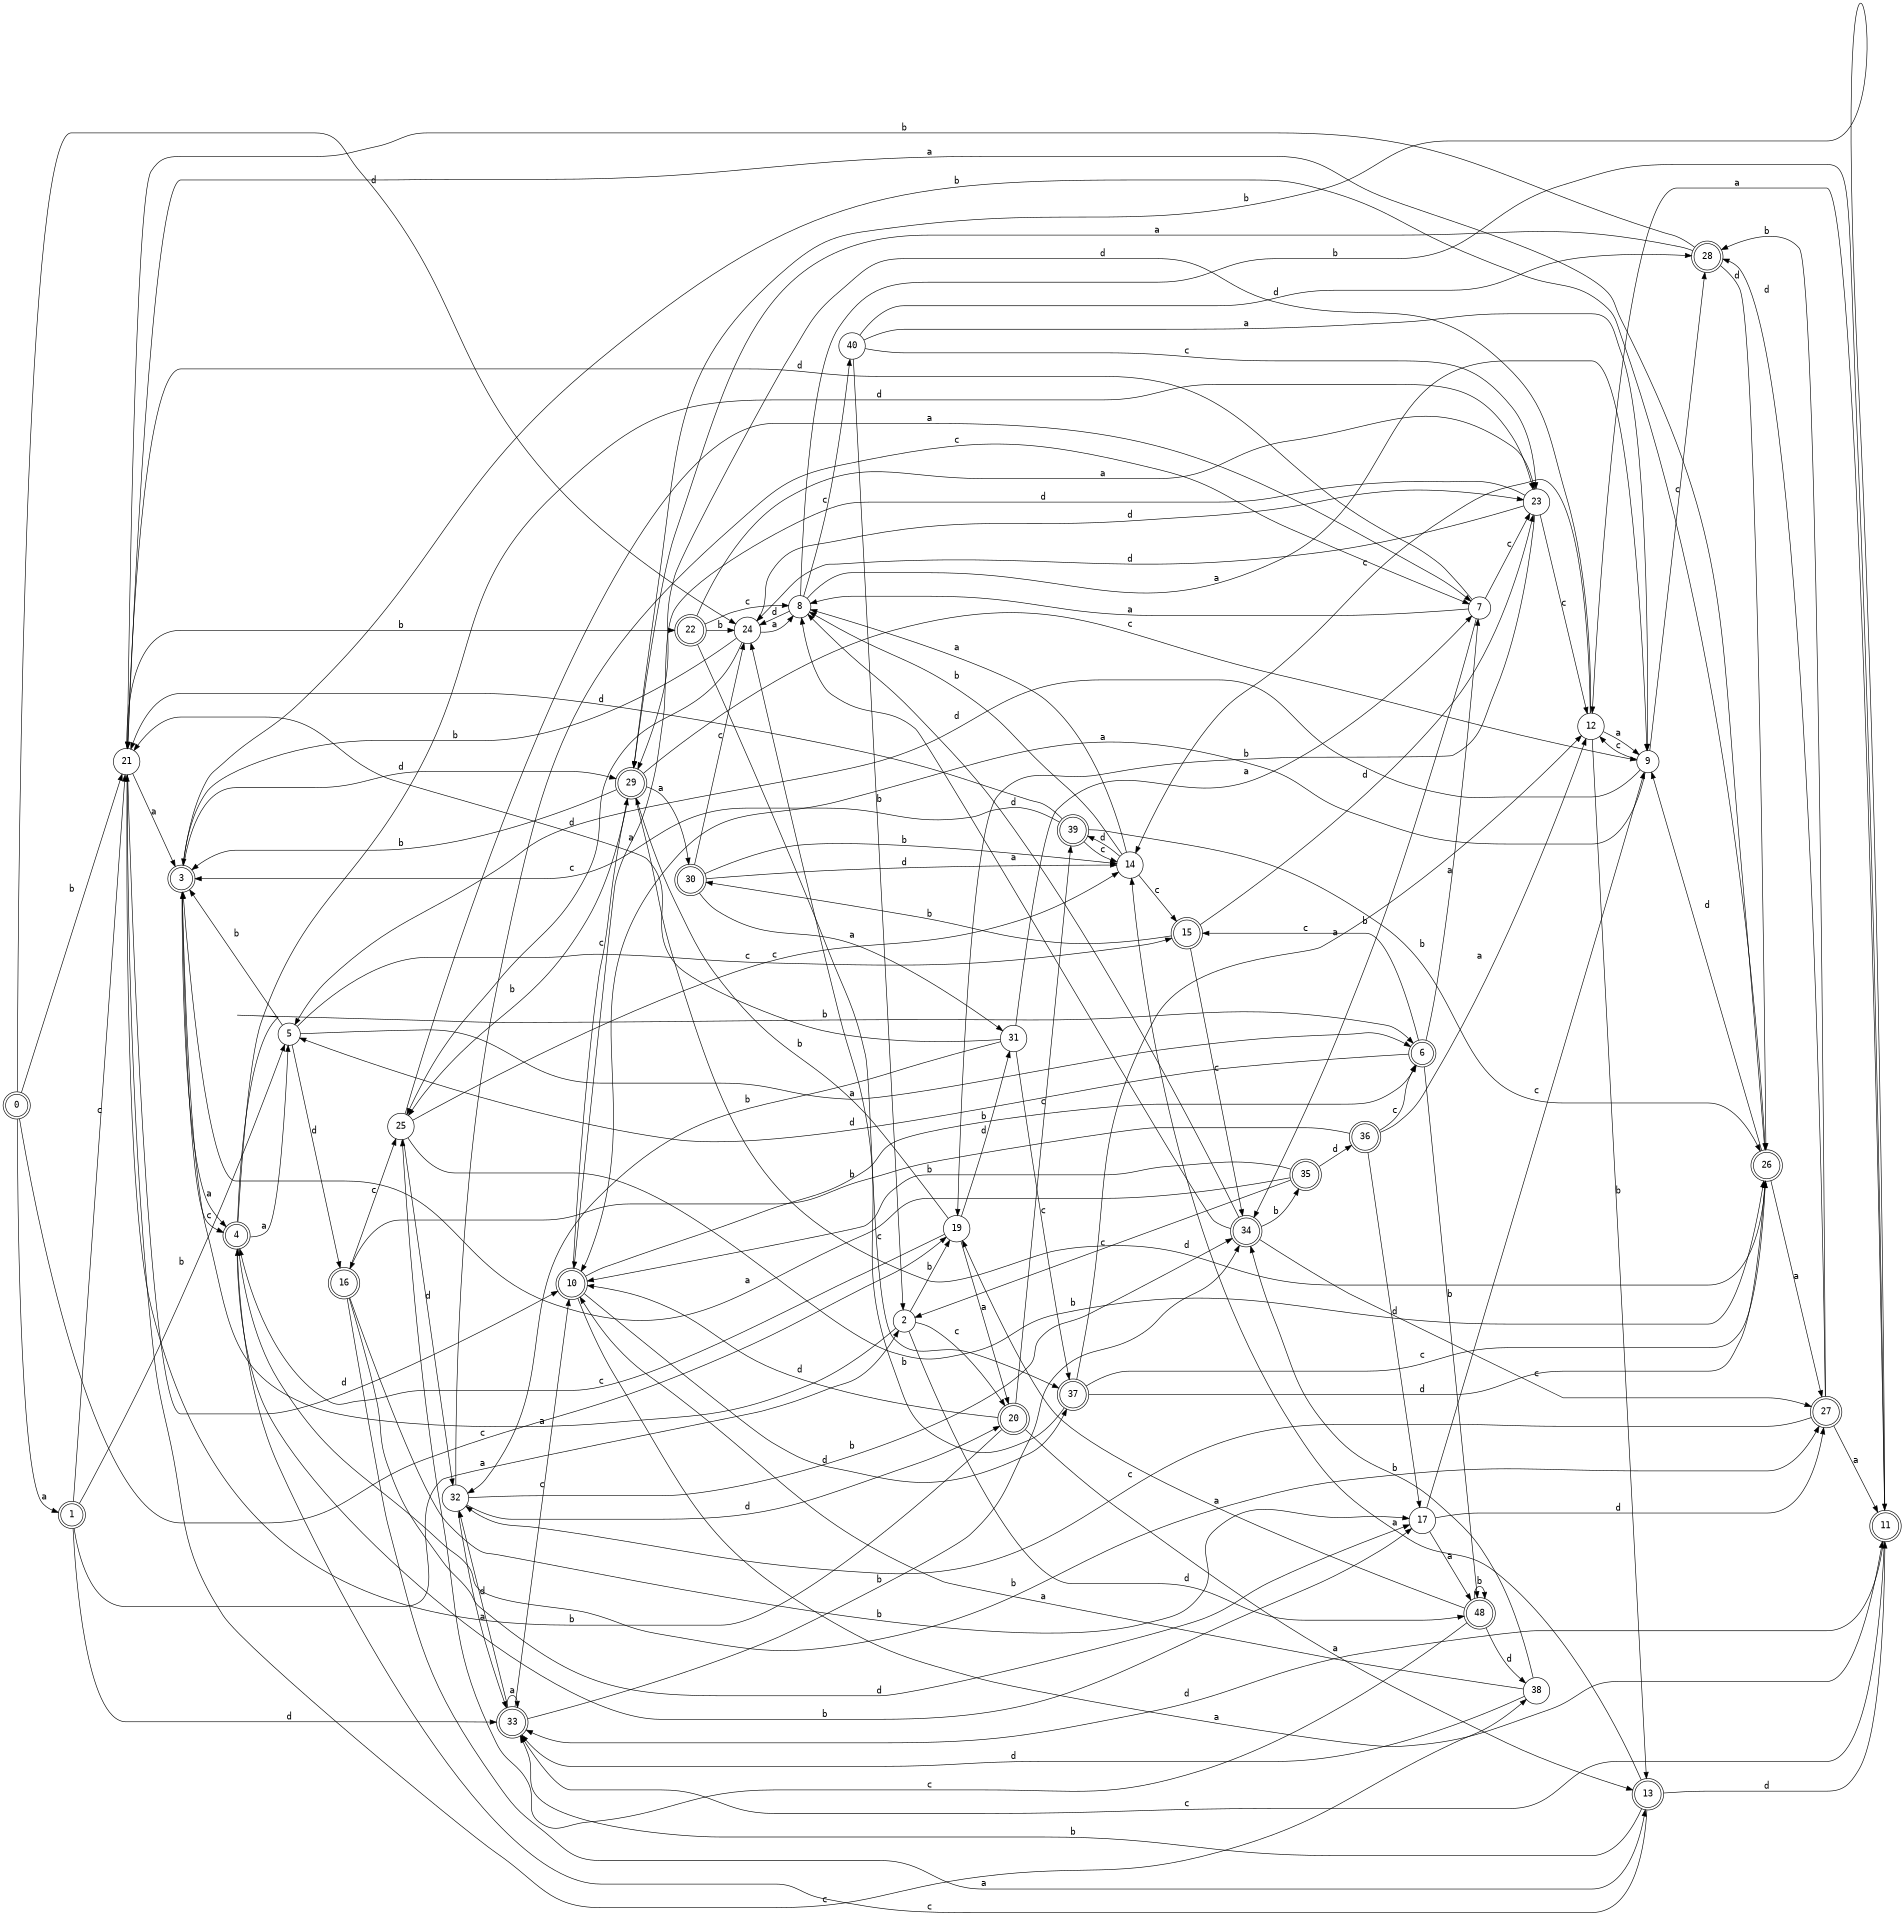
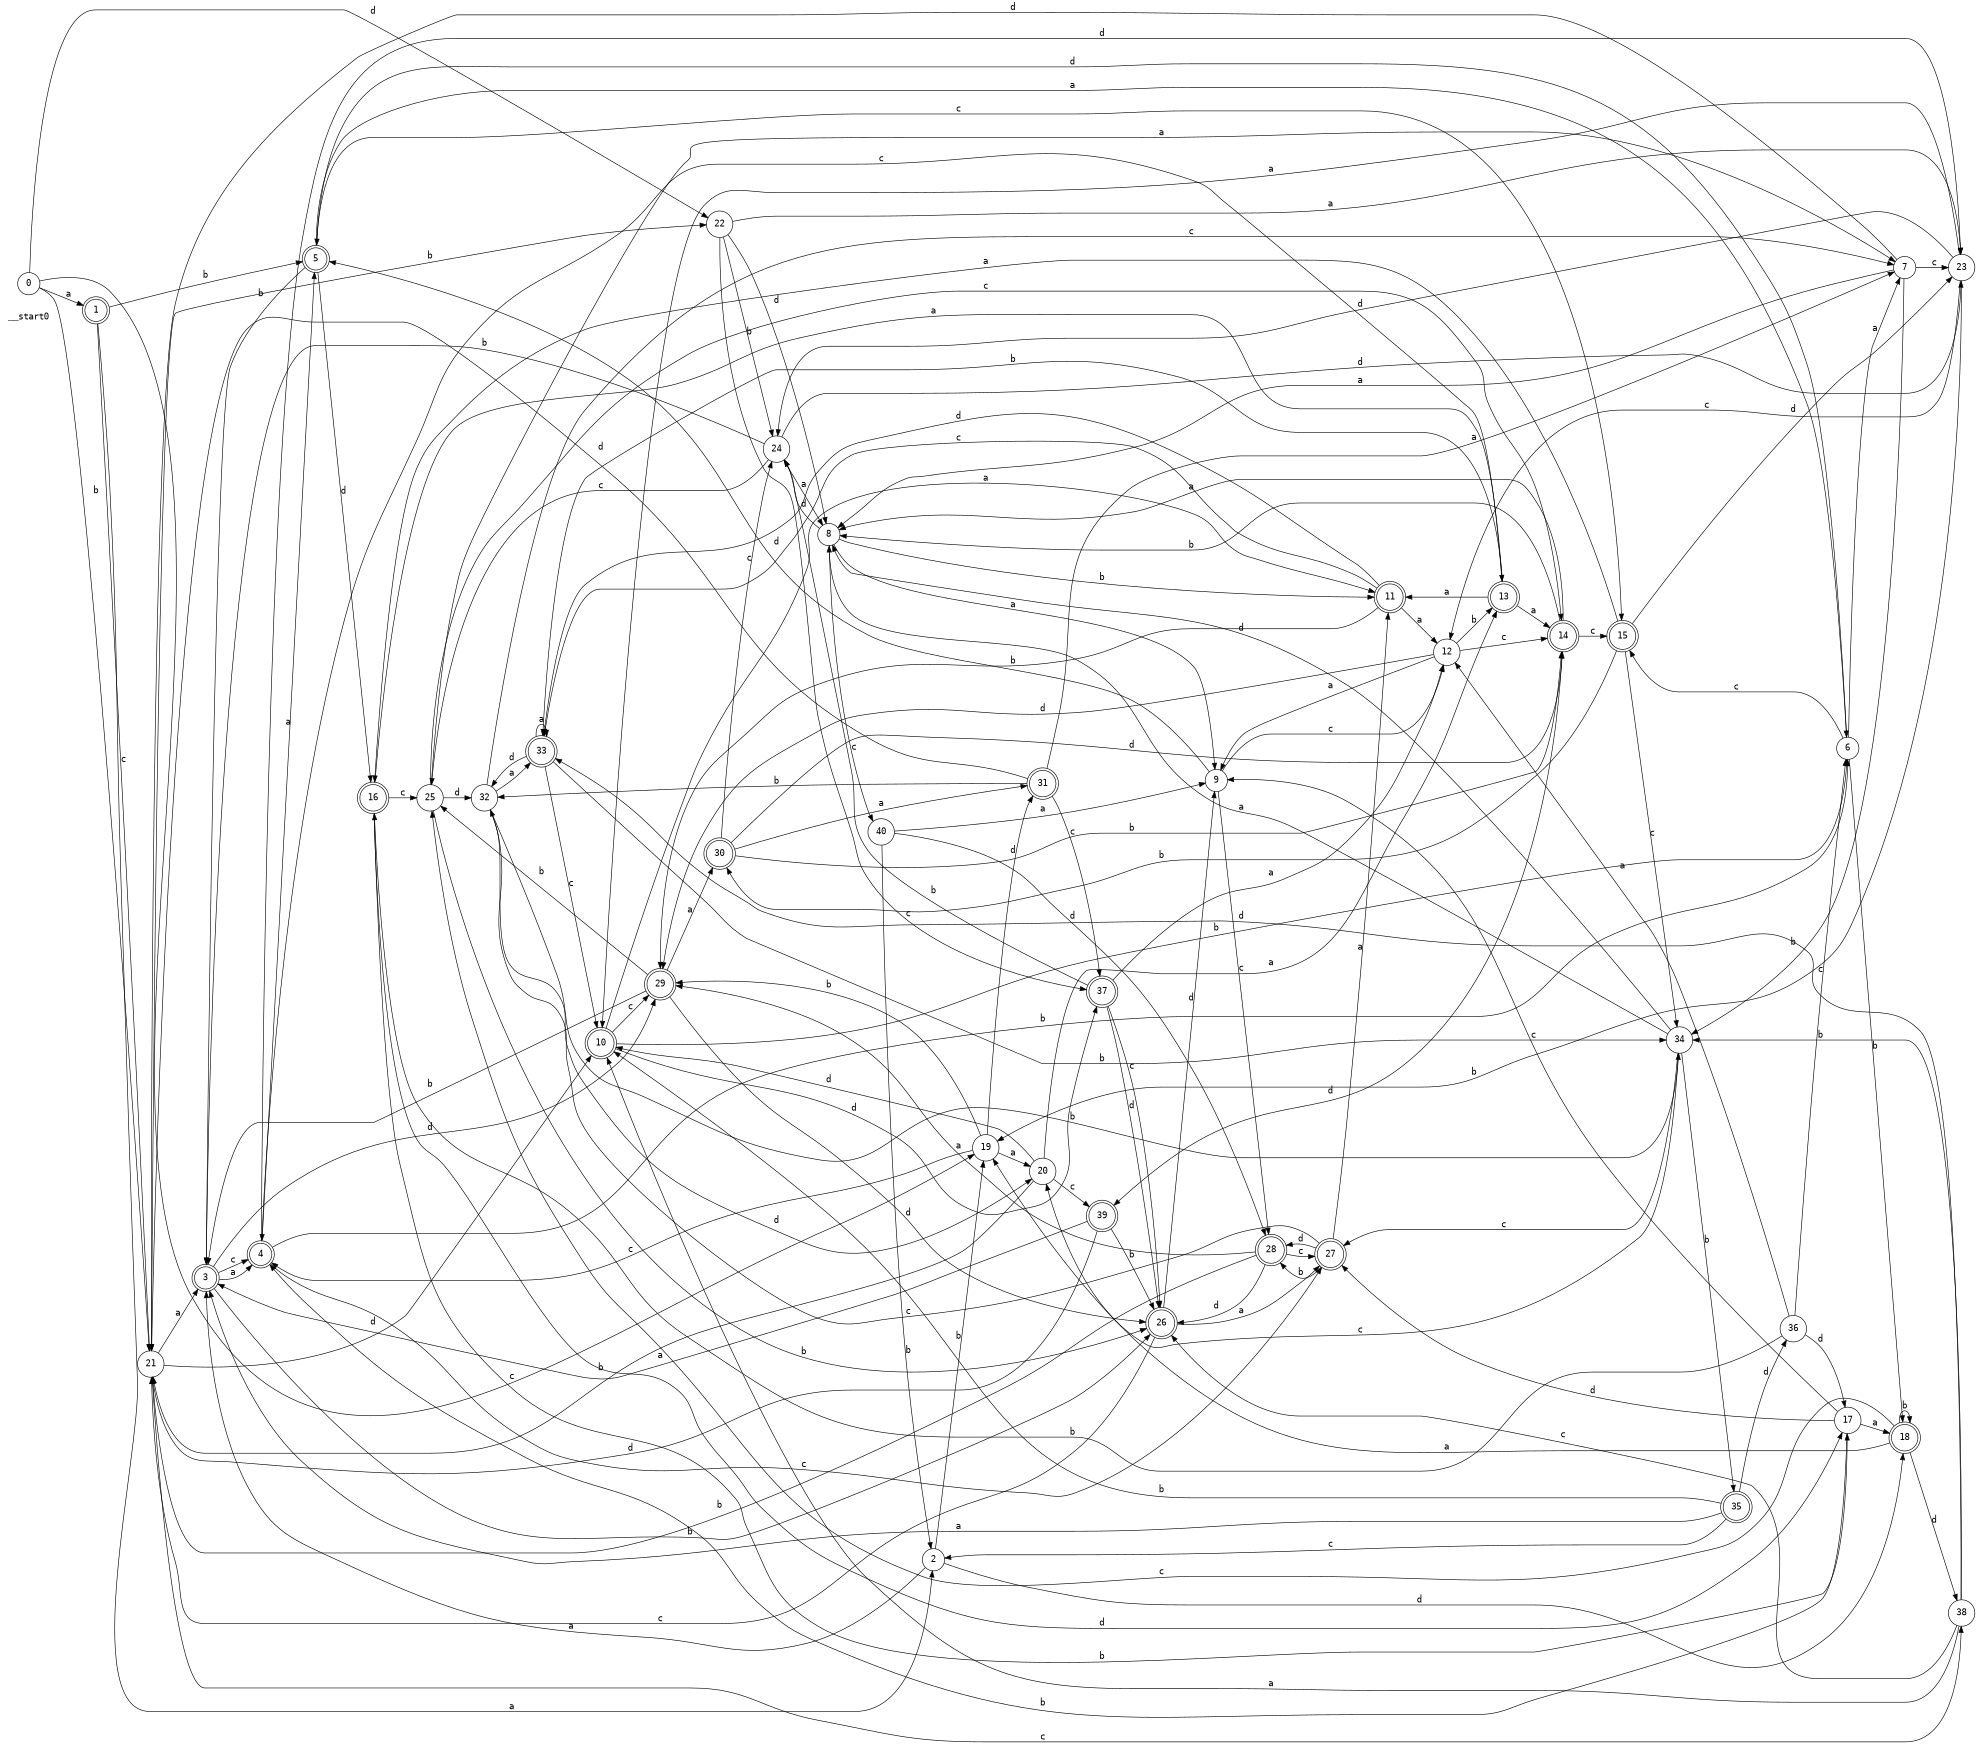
(929, 152) -> (660, 1619)
(58, 162) -> (285, 10)
none -> (934, 274)
none -> (29, 317)
(1236, 360) -> none
(1043, 497) -> (1271, 169)
(747, 602) -> (777, 301)
(690, 630) -> (720, 224)
(1123, 631) -> none
(1004, 756) -> none
(1096, 852) -> none
(1130, 865) -> (1563, 636)
(289, 1034) -> (316, 259)
(1014, 1039) -> (1043, 784)
(1422, 1053) -> (1848, 748)
(17, 1105) -> (29, 284)
(1365, 1137) -> (1793, 1329)
(1246, 1231) -> (1679, 1040)
none -> (1297, 1256)
(968, 1359) -> (1405, 1333)
(1014, 1419) -> (1043, 1171)
none -> (1645, 1460)
(1014, 1584) -> (804, 1465)
(1480, 1613) -> (1905, 1438)
(714, 1719) -> (1074, 1714)
(204, 1722) -> none
(1767, 1787) -> (1447, 592)
